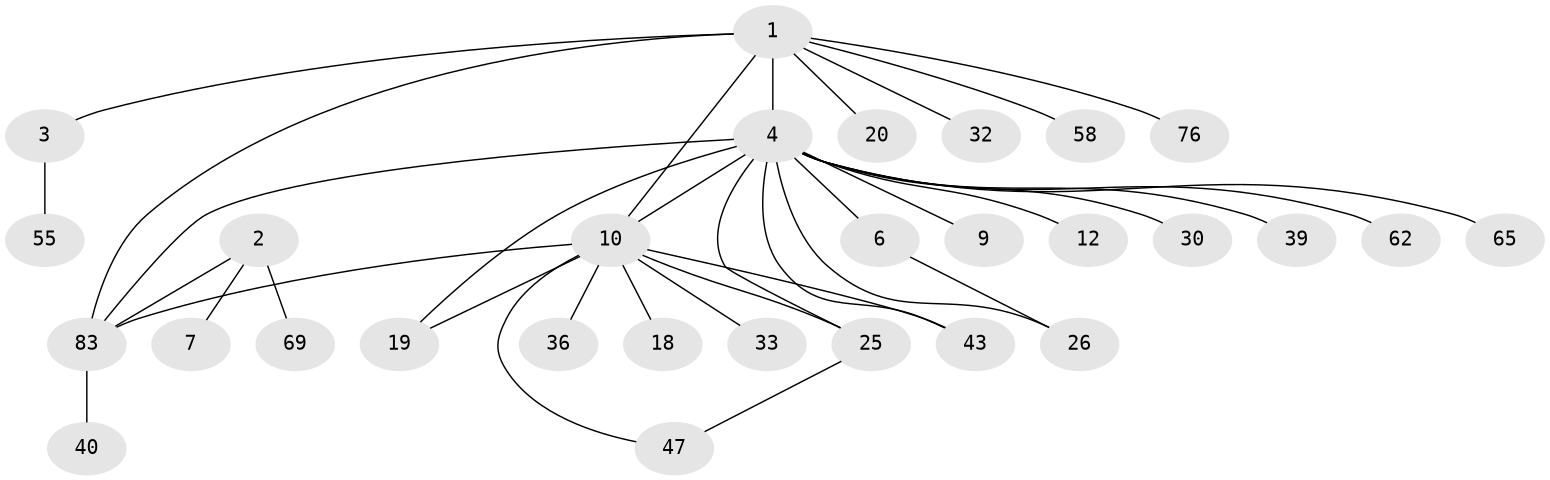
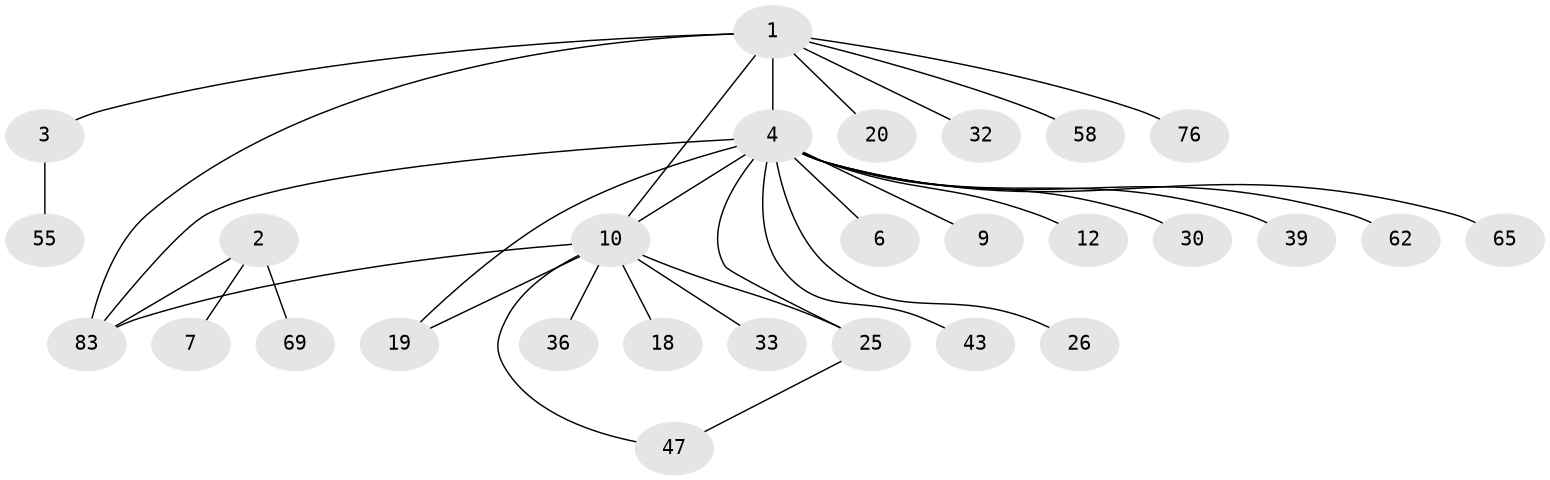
(775, 279) -> none
(980, 292) -> none
(87, 449) -> none
